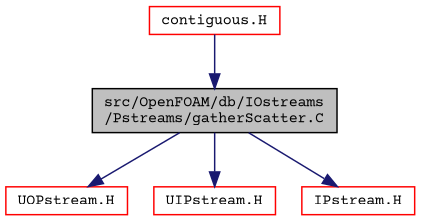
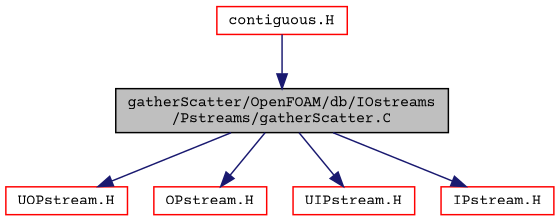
(215, 111) -> (282, 111)
none -> (210, 201)
